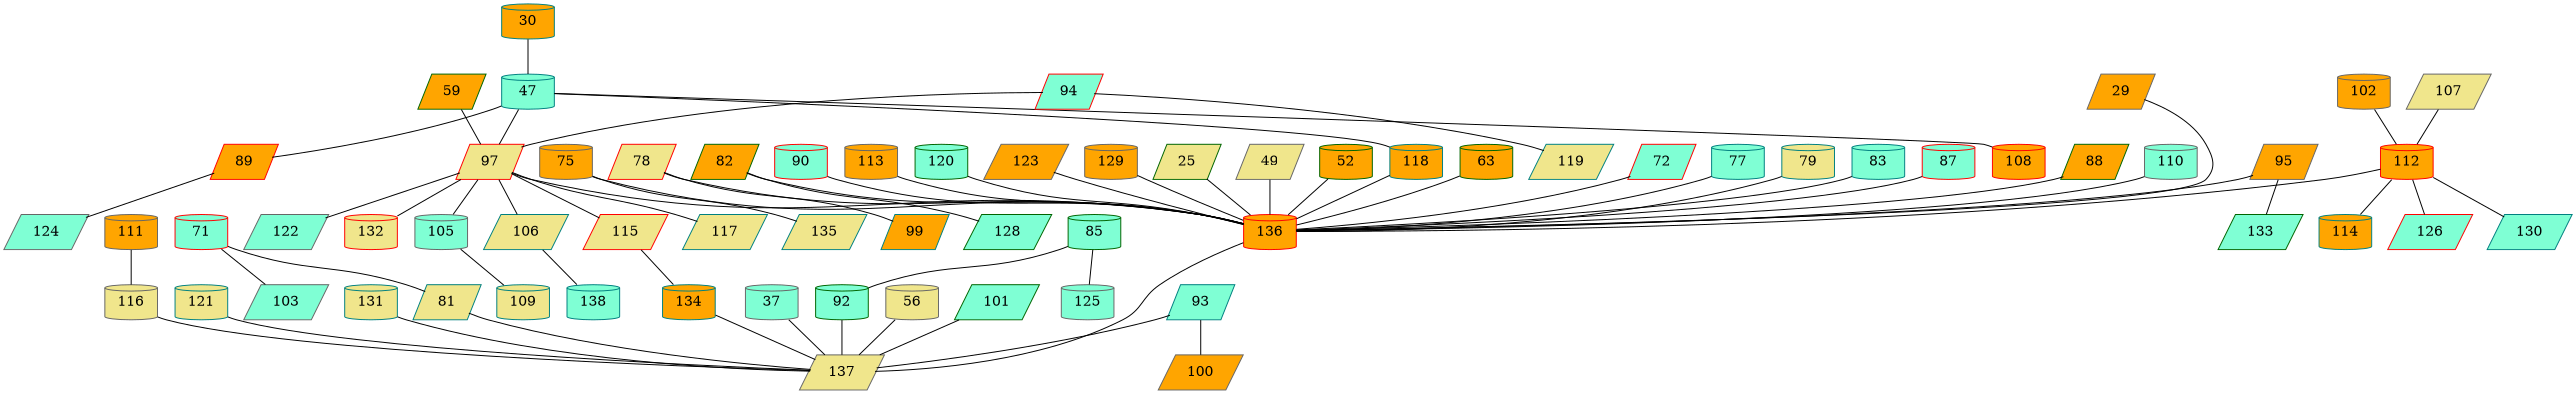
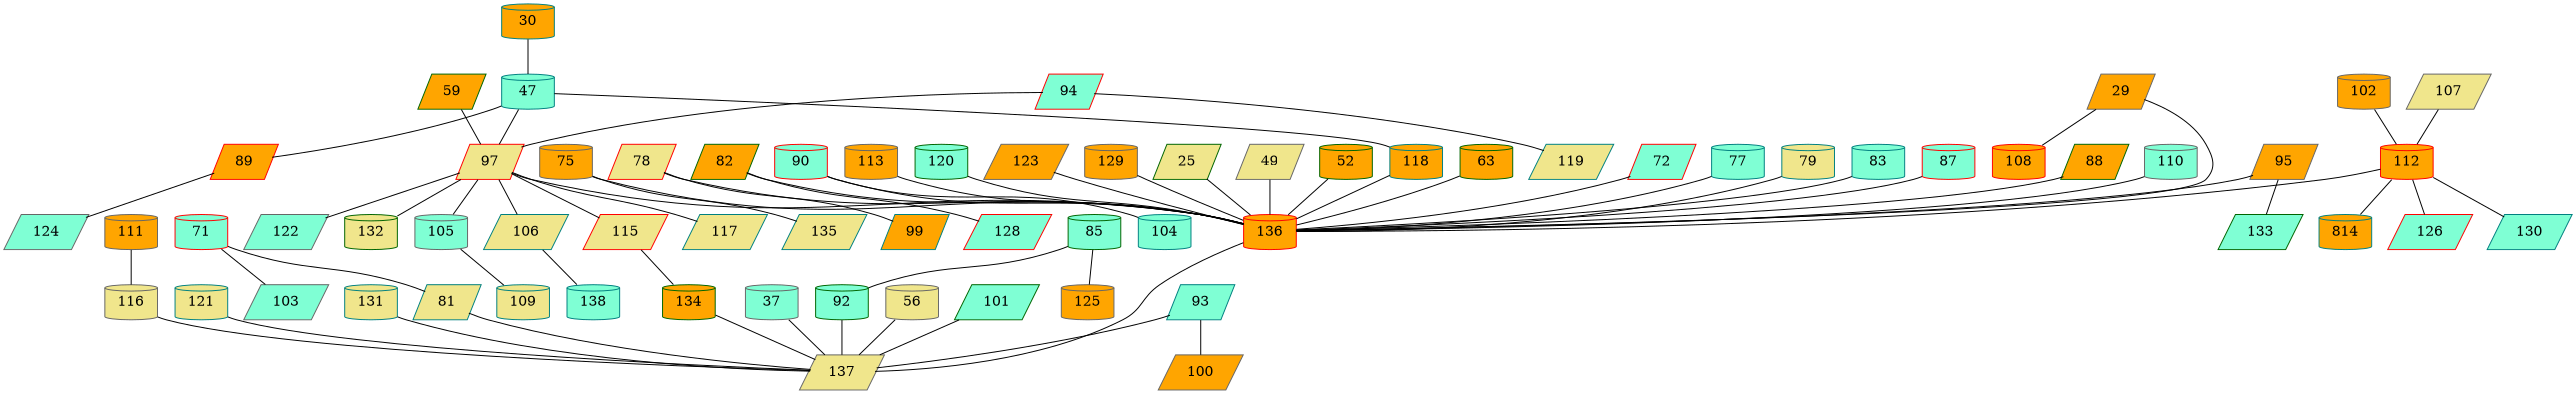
(1274, 118) -> (2069, 127)
(371, 232) -> (371, 232)
(1008, 232) -> (1008, 232)
none -> (1165, 232)
(2345, 232) -> (2345, 232)
(689, 302) -> (689, 302)
(1088, 302) -> (1088, 302)
